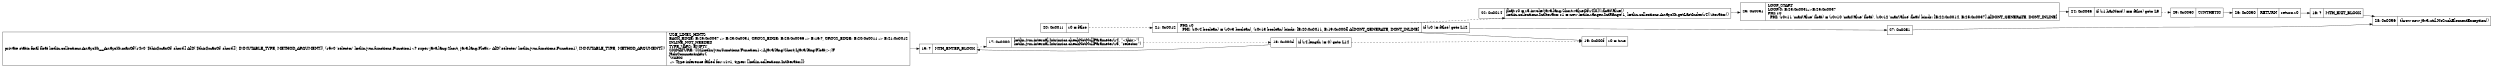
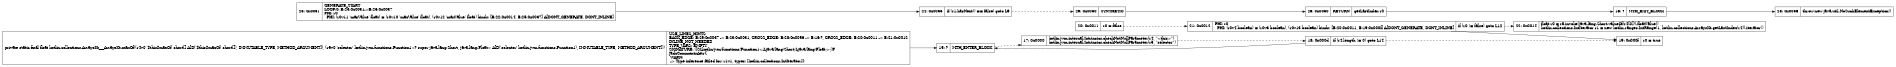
(1780, 6) -> (342, 6)
(1734, 12) -> none
(2290, 13) -> (1369, 11)
(1900, 30) -> none
